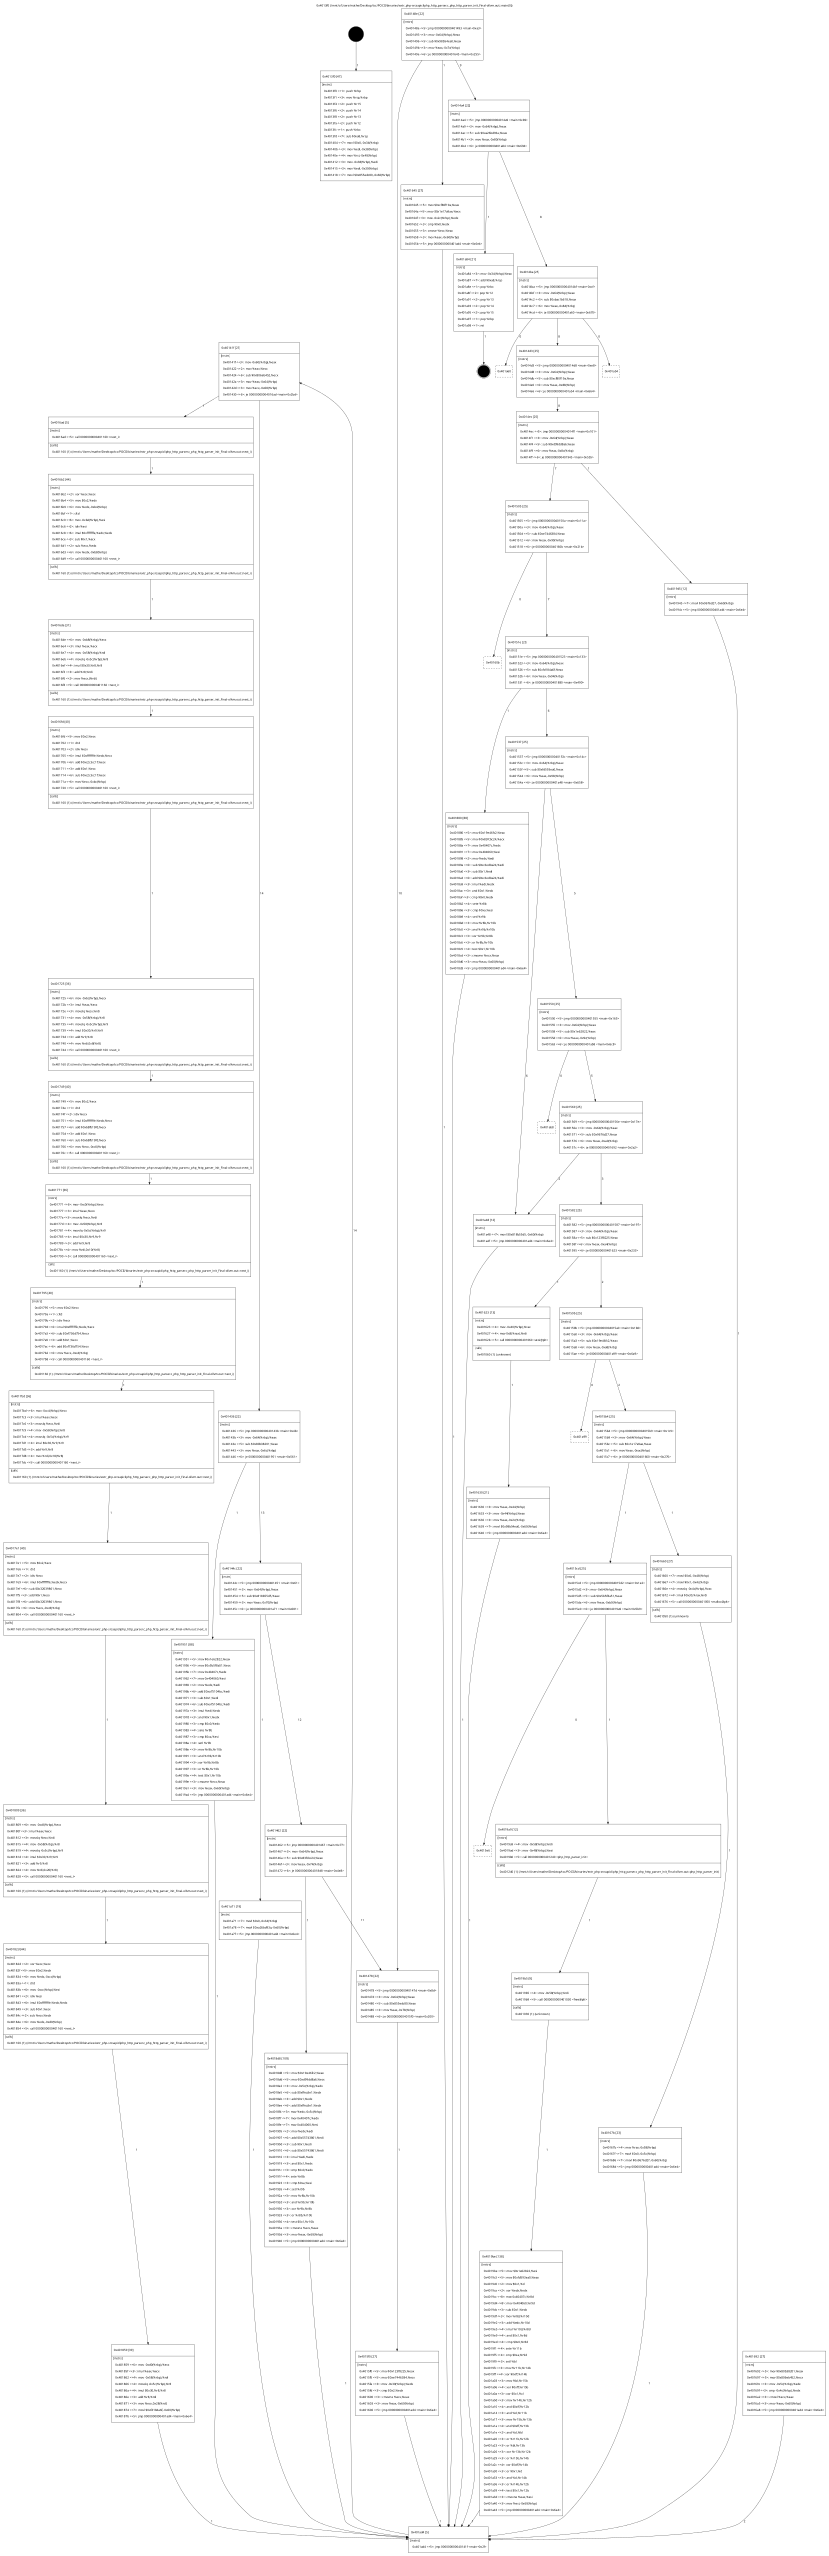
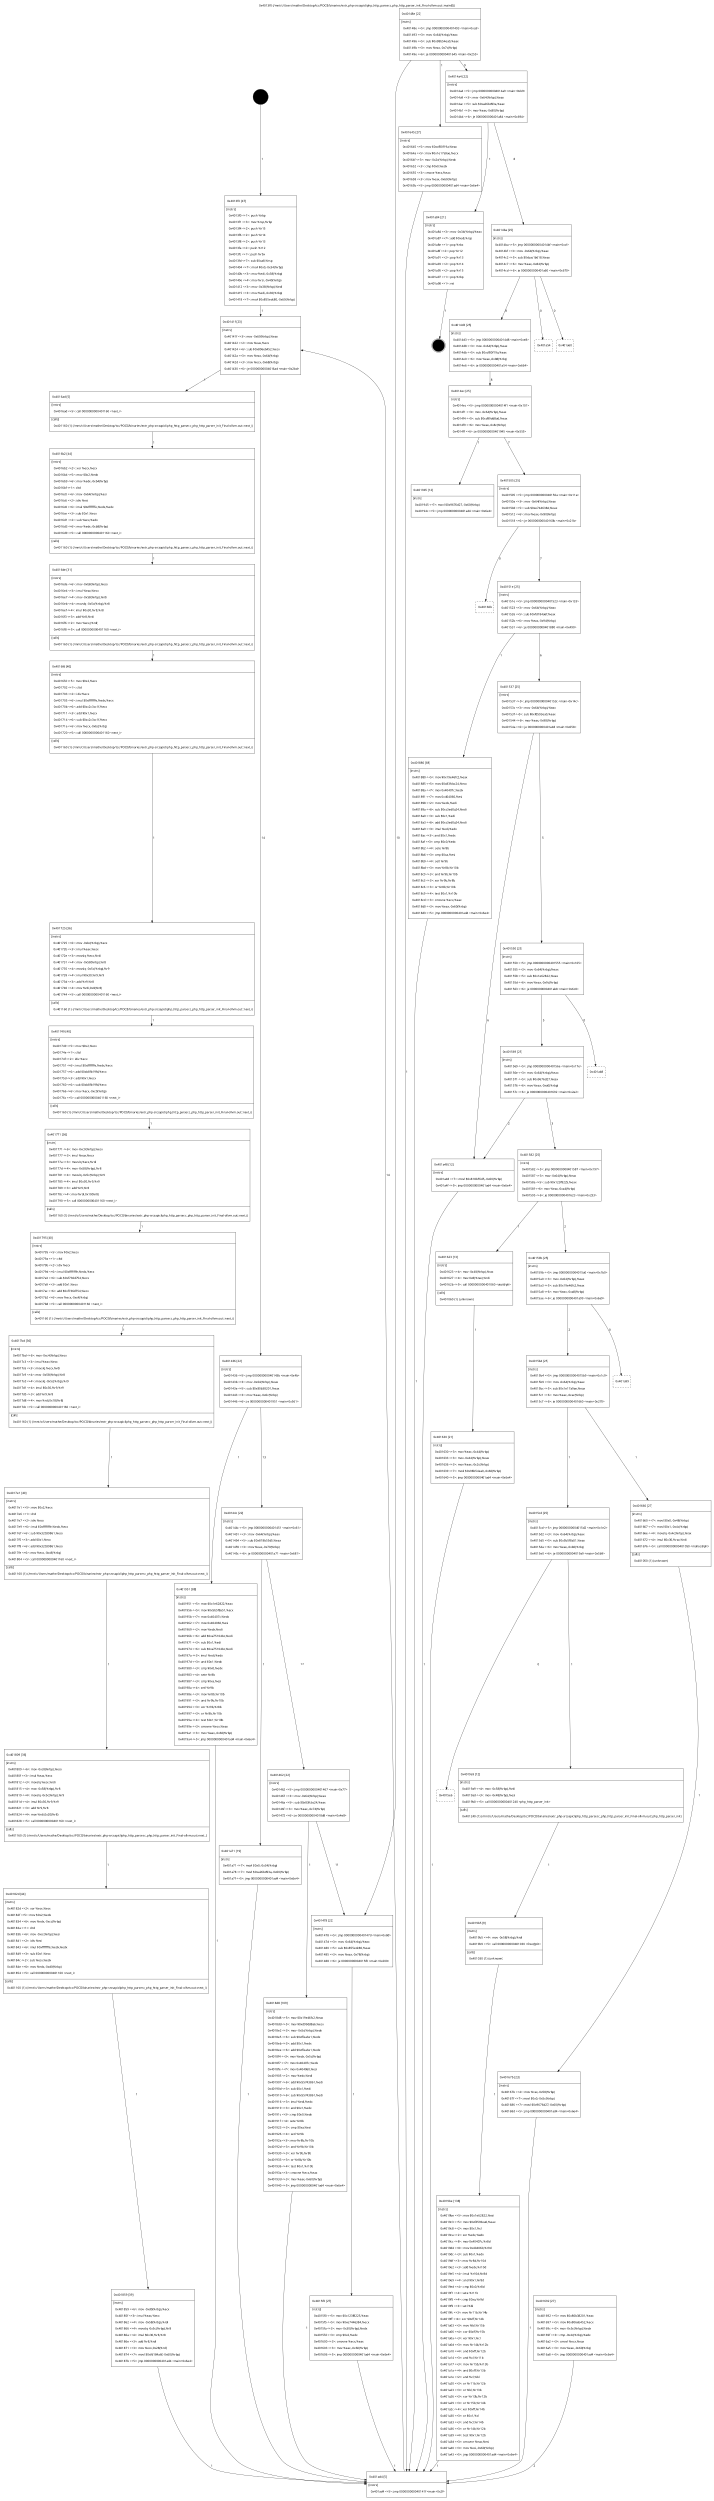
none -> (261, 310)
(737, 1664) -> none
